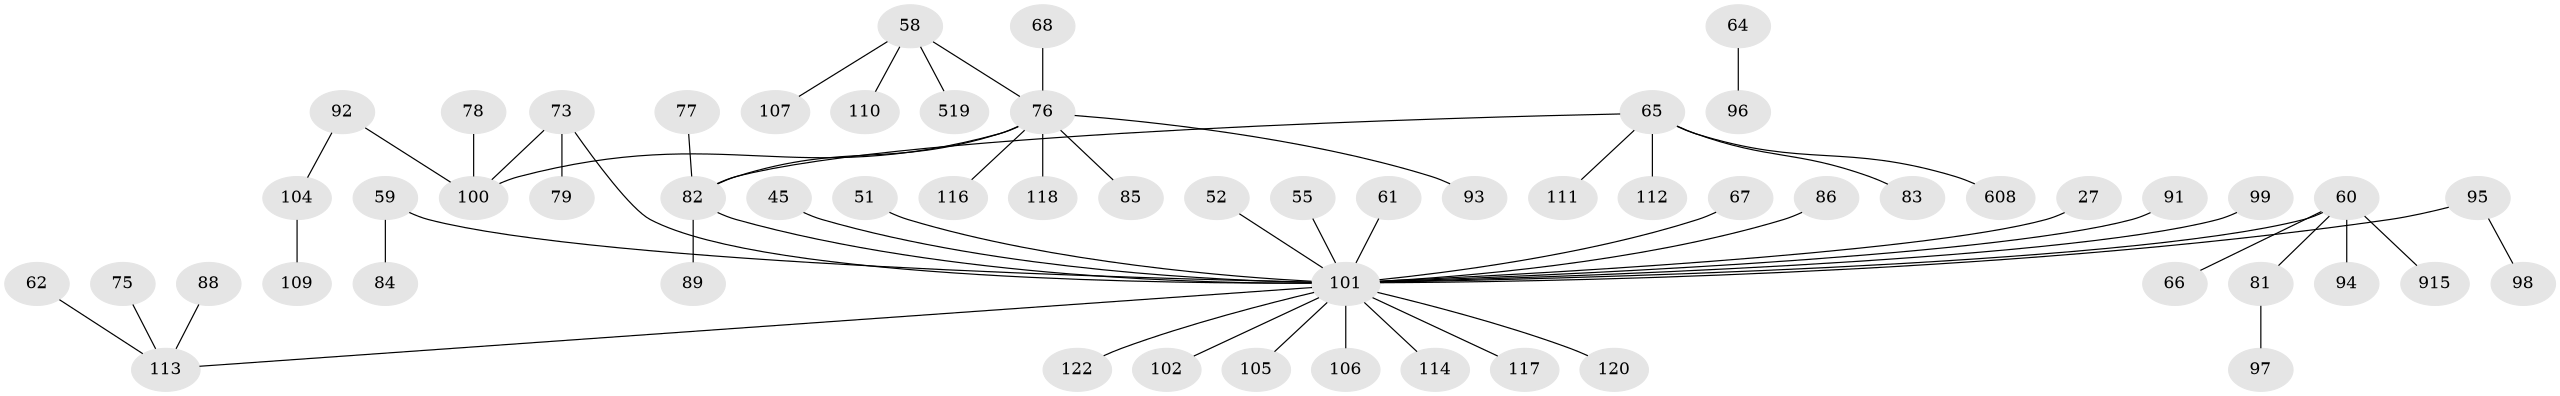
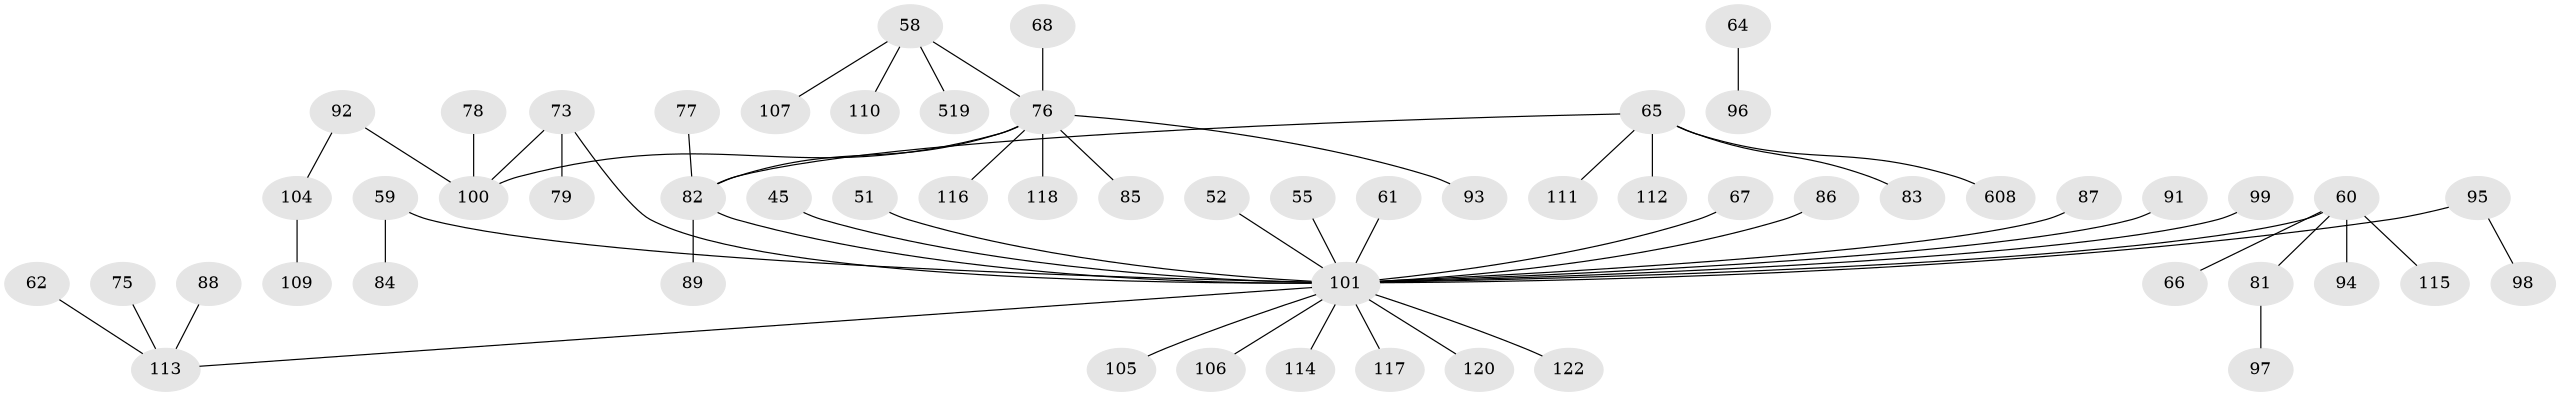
(2089, 198) -> (2089, 198)
(2435, 284) -> (2435, 284)
(1167, 370) -> none
